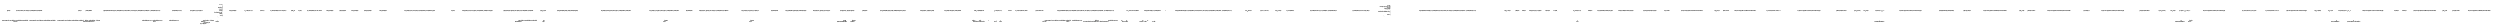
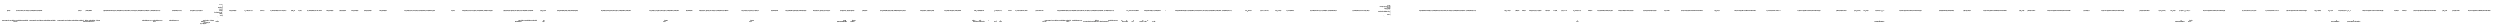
none -> (1564, 11)
(1726, 11) -> none
none -> (1133, 22)
